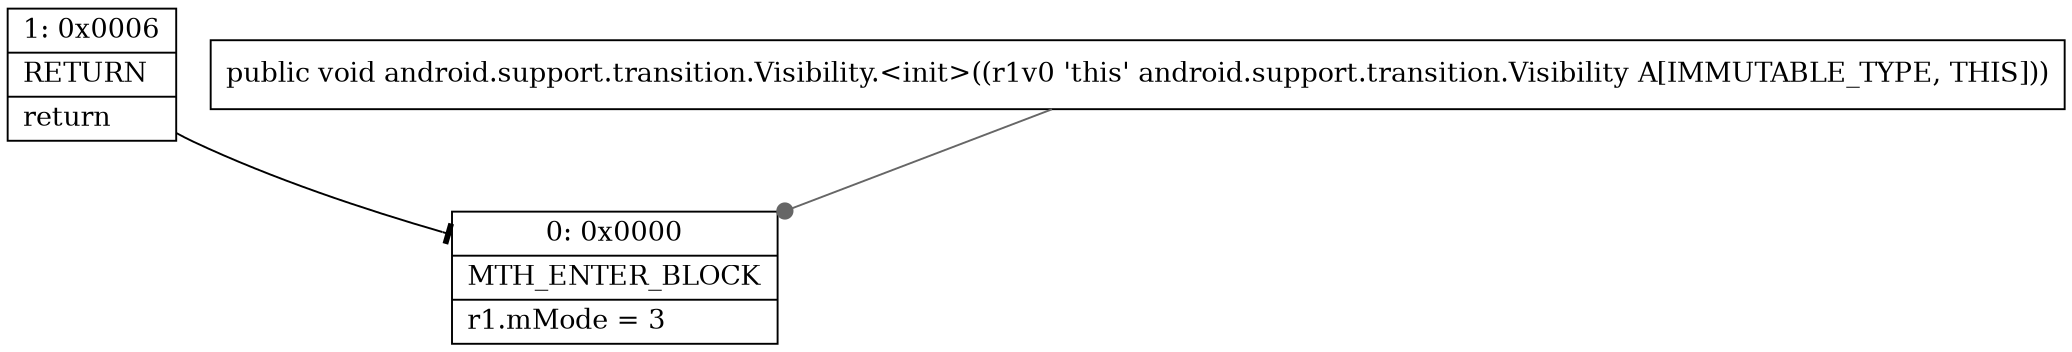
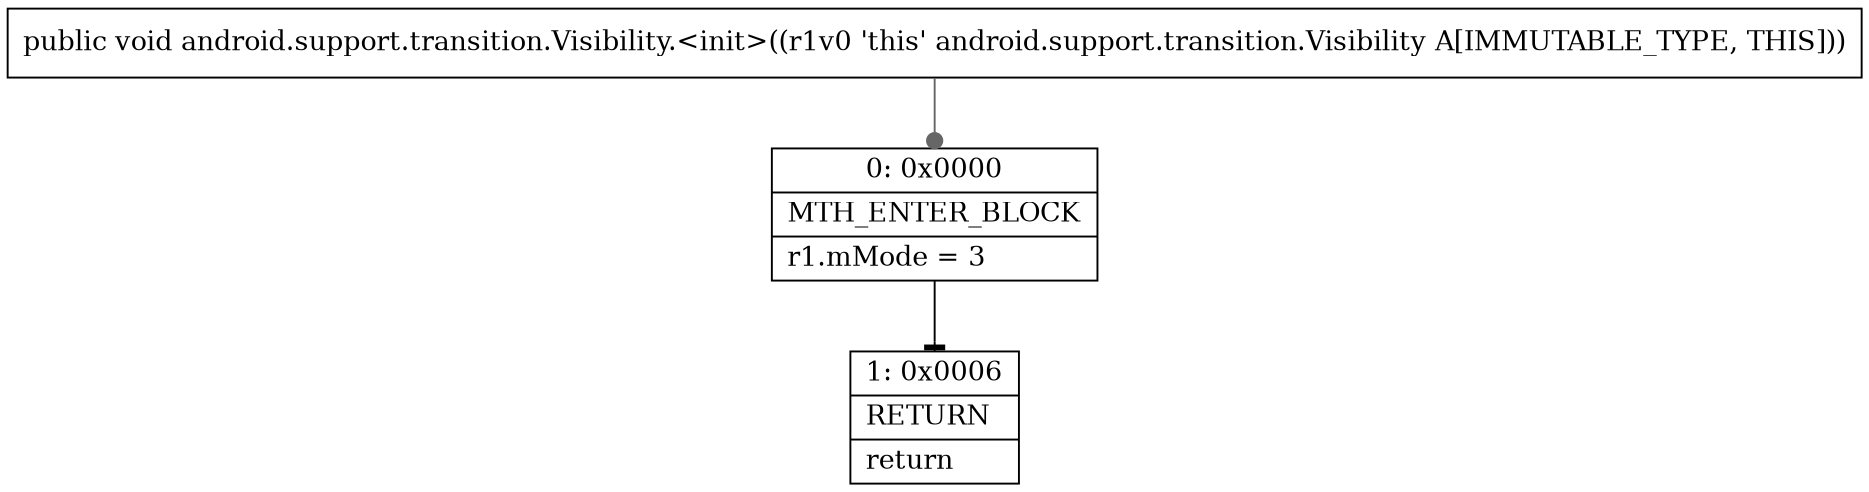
(307, 188) -> (935, 311)
